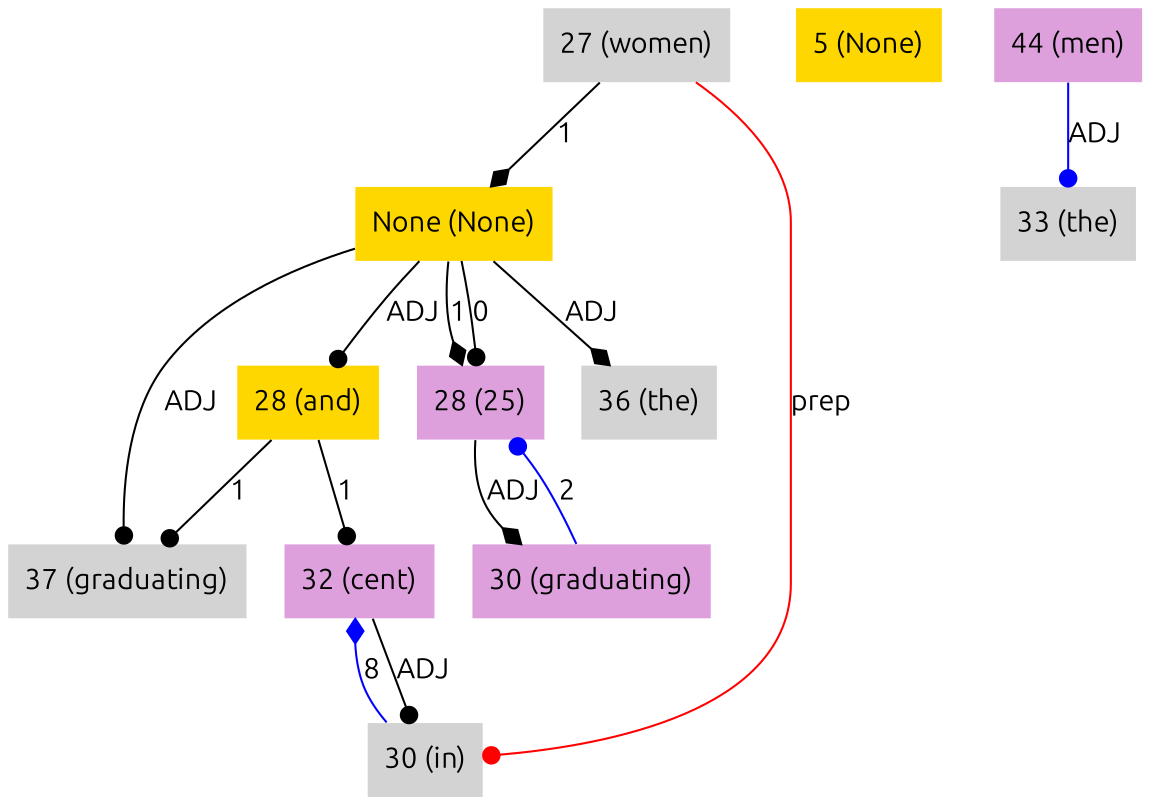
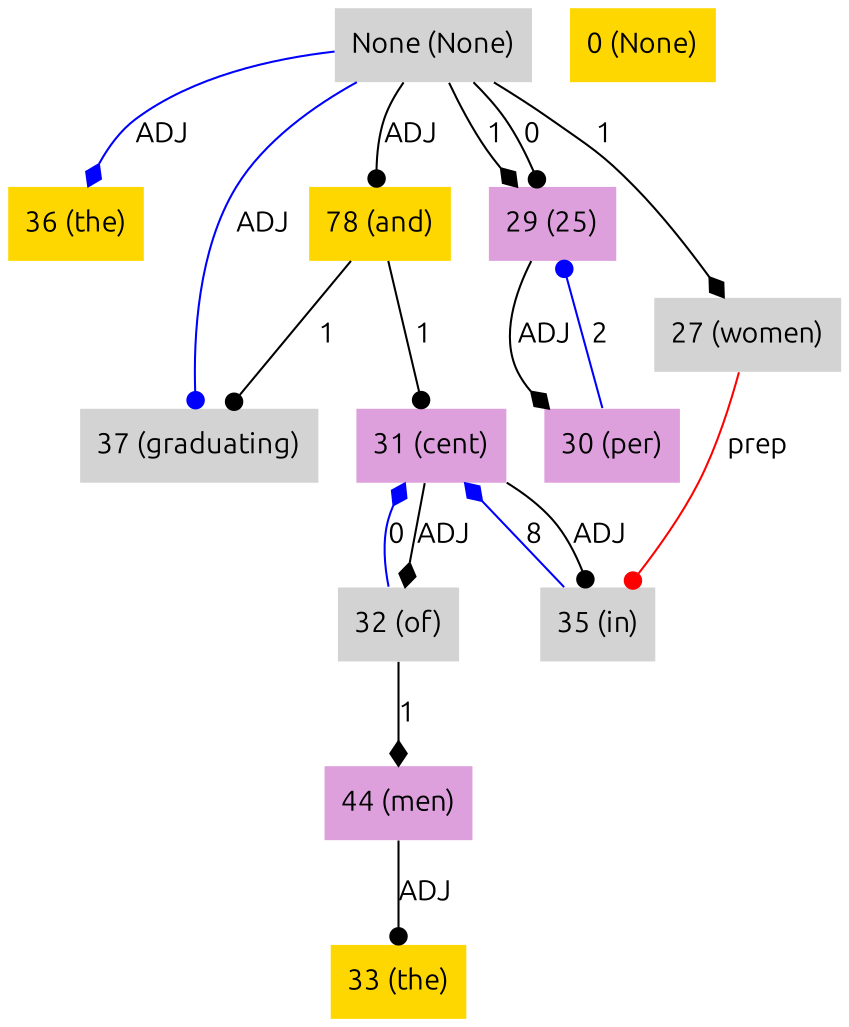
(869, 45) -> (643, 45)
(554, 126) -> (614, 166)
(1068, 126) -> (399, 884)
(454, 224) -> (433, 45)
(1068, 224) -> (399, 982)
(542, 305) -> (203, 82)
(183, 344) -> (225, 209)
(308, 403) -> (380, 224)
(481, 403) -> (553, 224)
(649, 403) -> (76, 224)
(359, 581) -> (431, 446)
(592, 581) -> (612, 446)
none -> (399, 624)
(425, 760) -> (598, 624)
